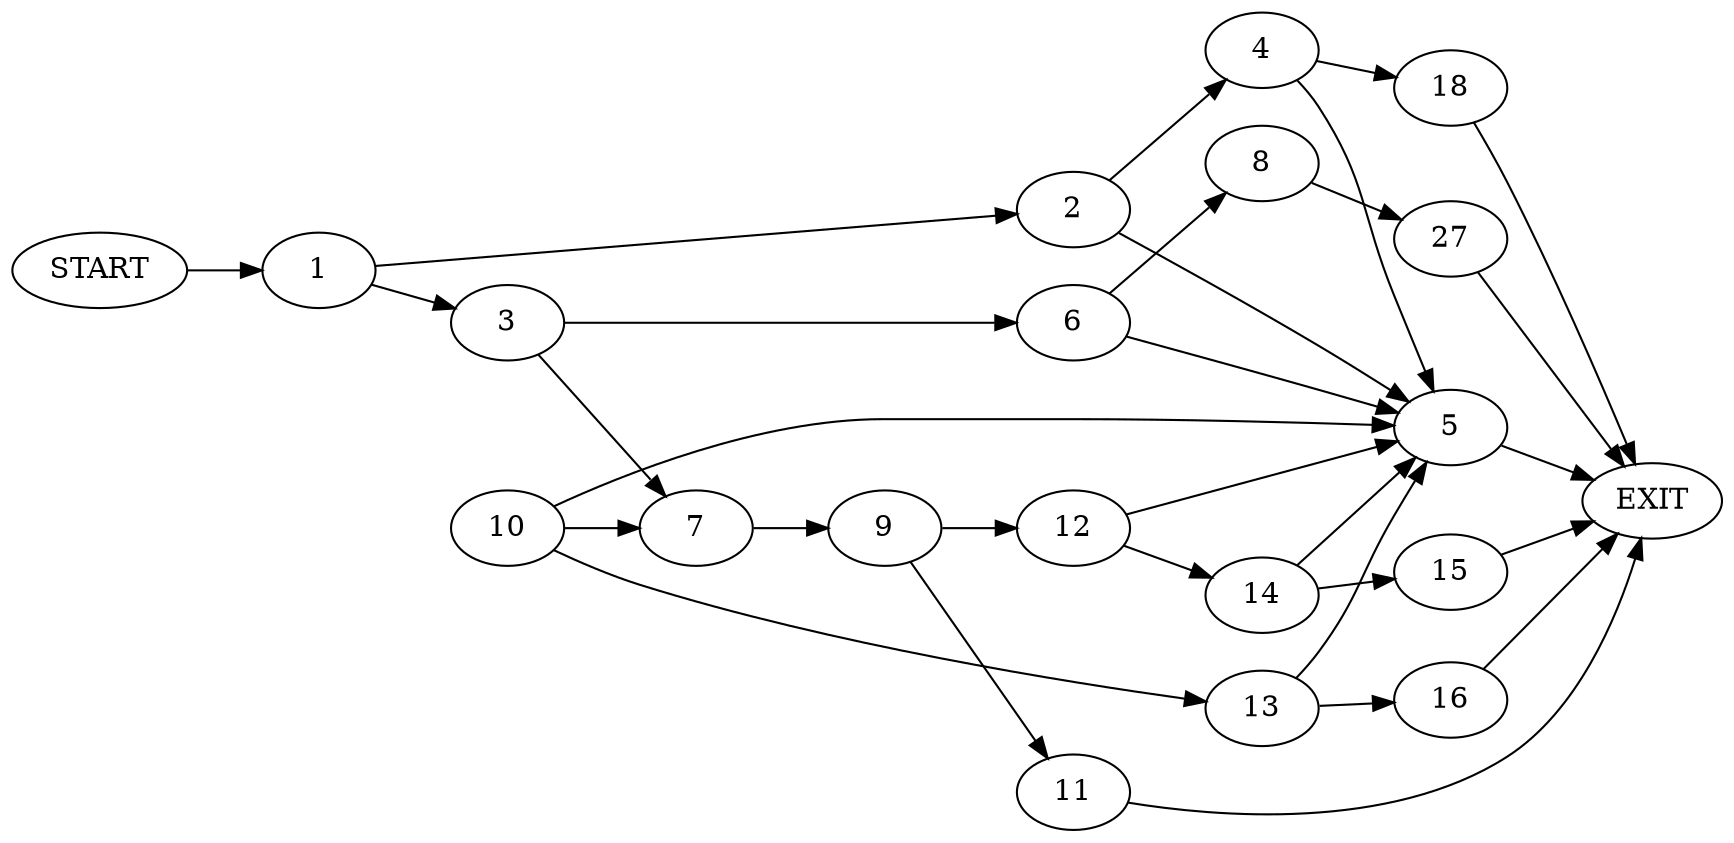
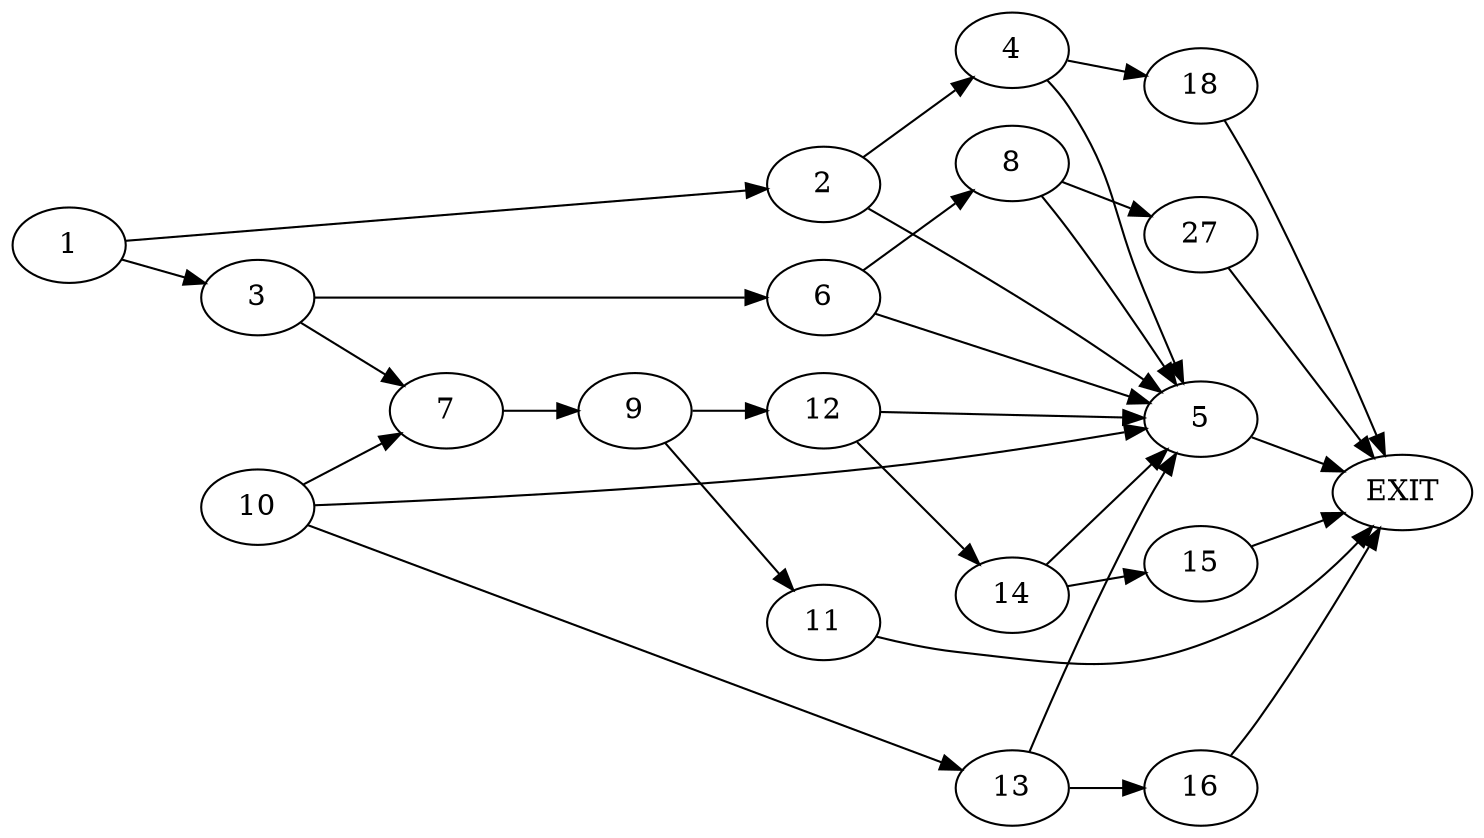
(100, 270) -> none
none -> (1105, 280)
